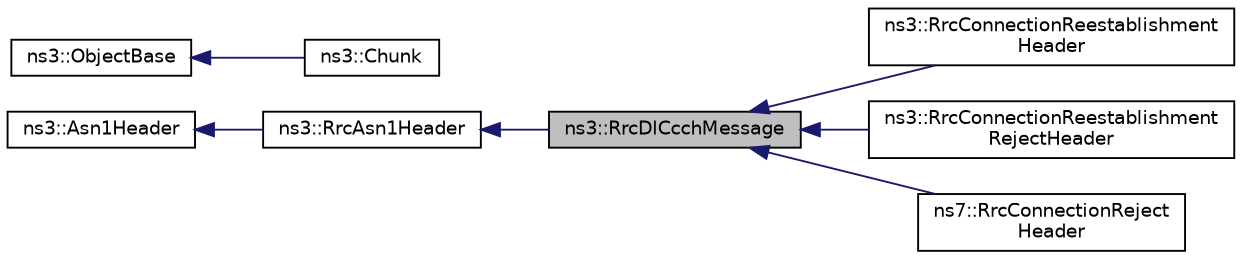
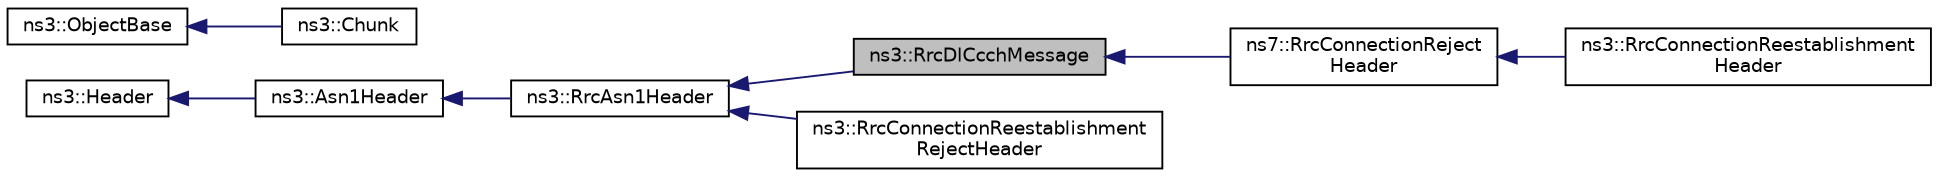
(852, 86) -> (1541, 57)
none -> (97, 98)
(845, 130) -> (773, 116)
